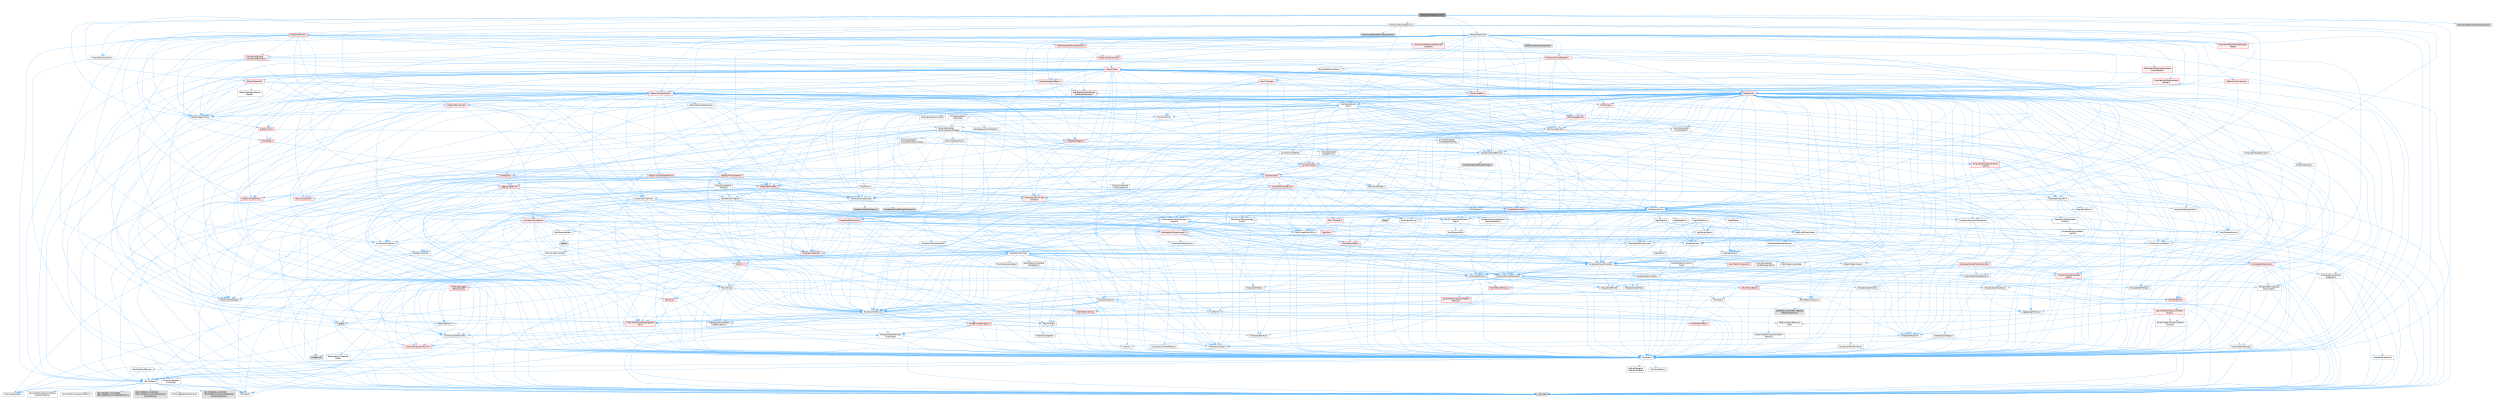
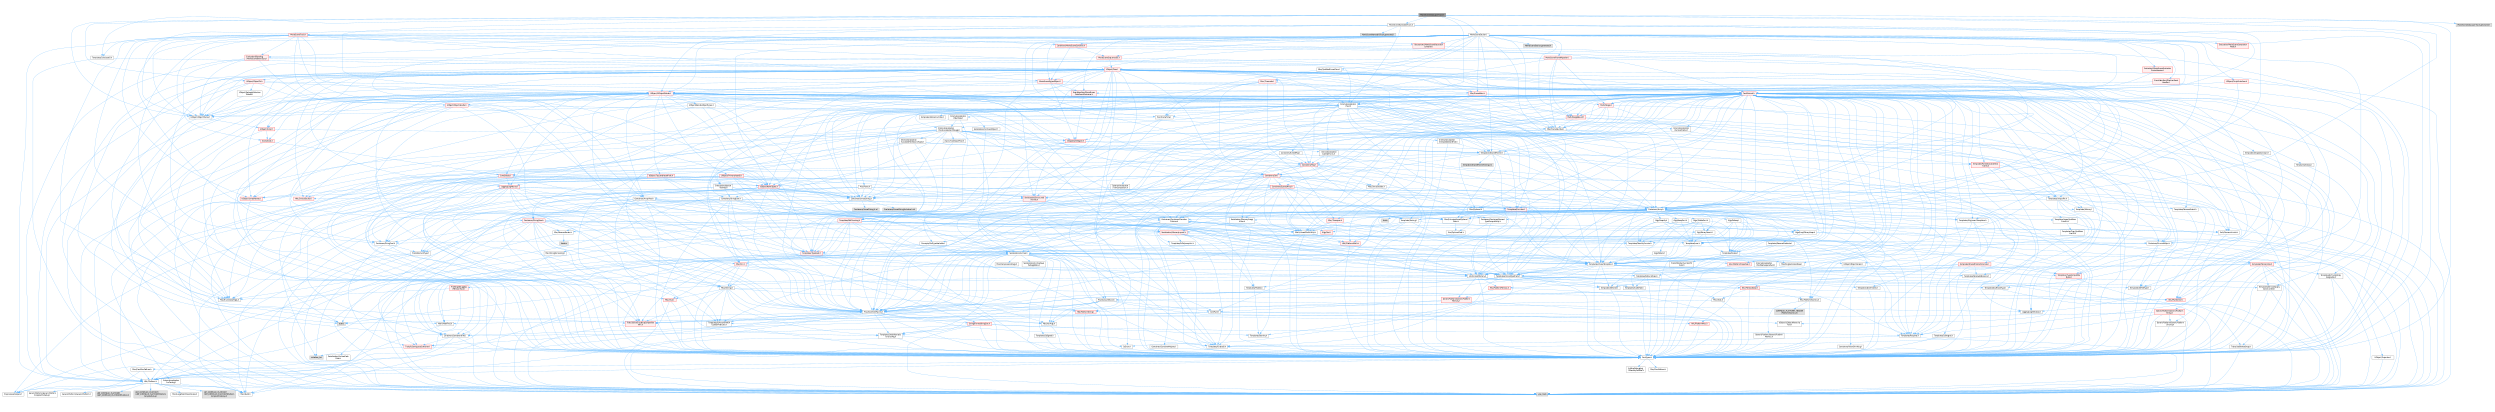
(2383, 358) -> (2383, 358)
